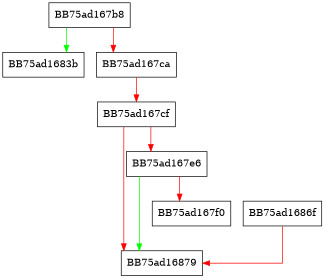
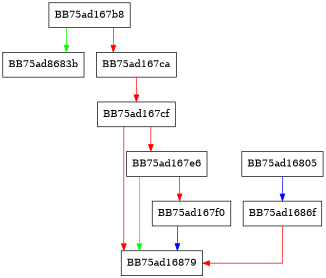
(43, 65) -> (43, 65)
none -> (282, 164)
none -> (177, 235)
